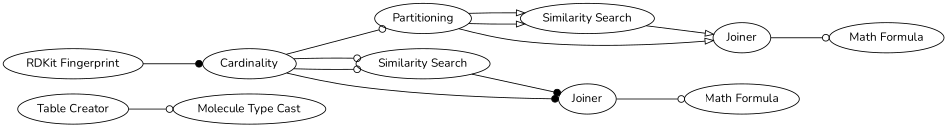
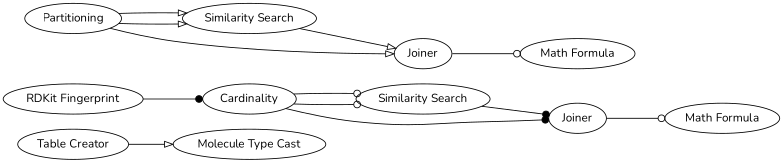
(333, 42) -> none
(147, 109) -> (147, 144)
